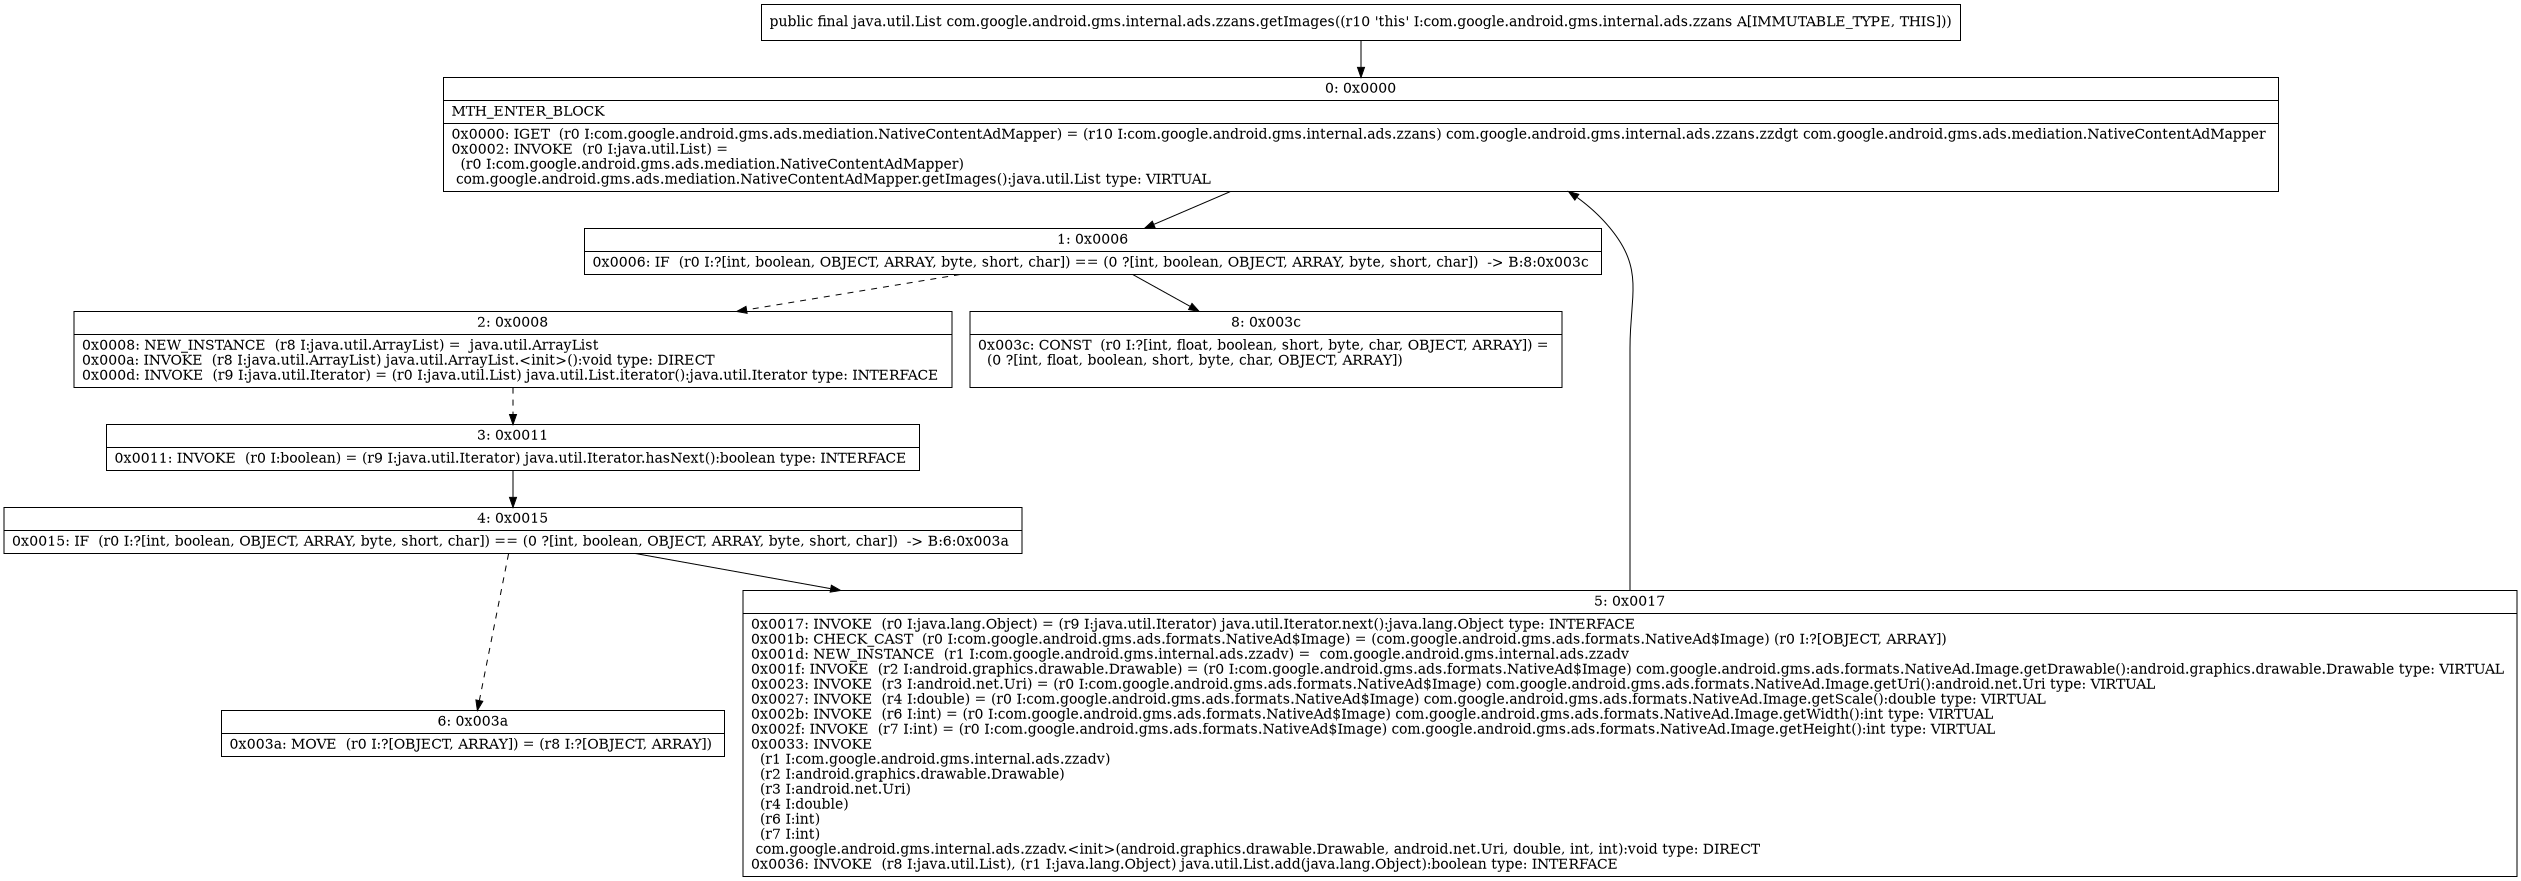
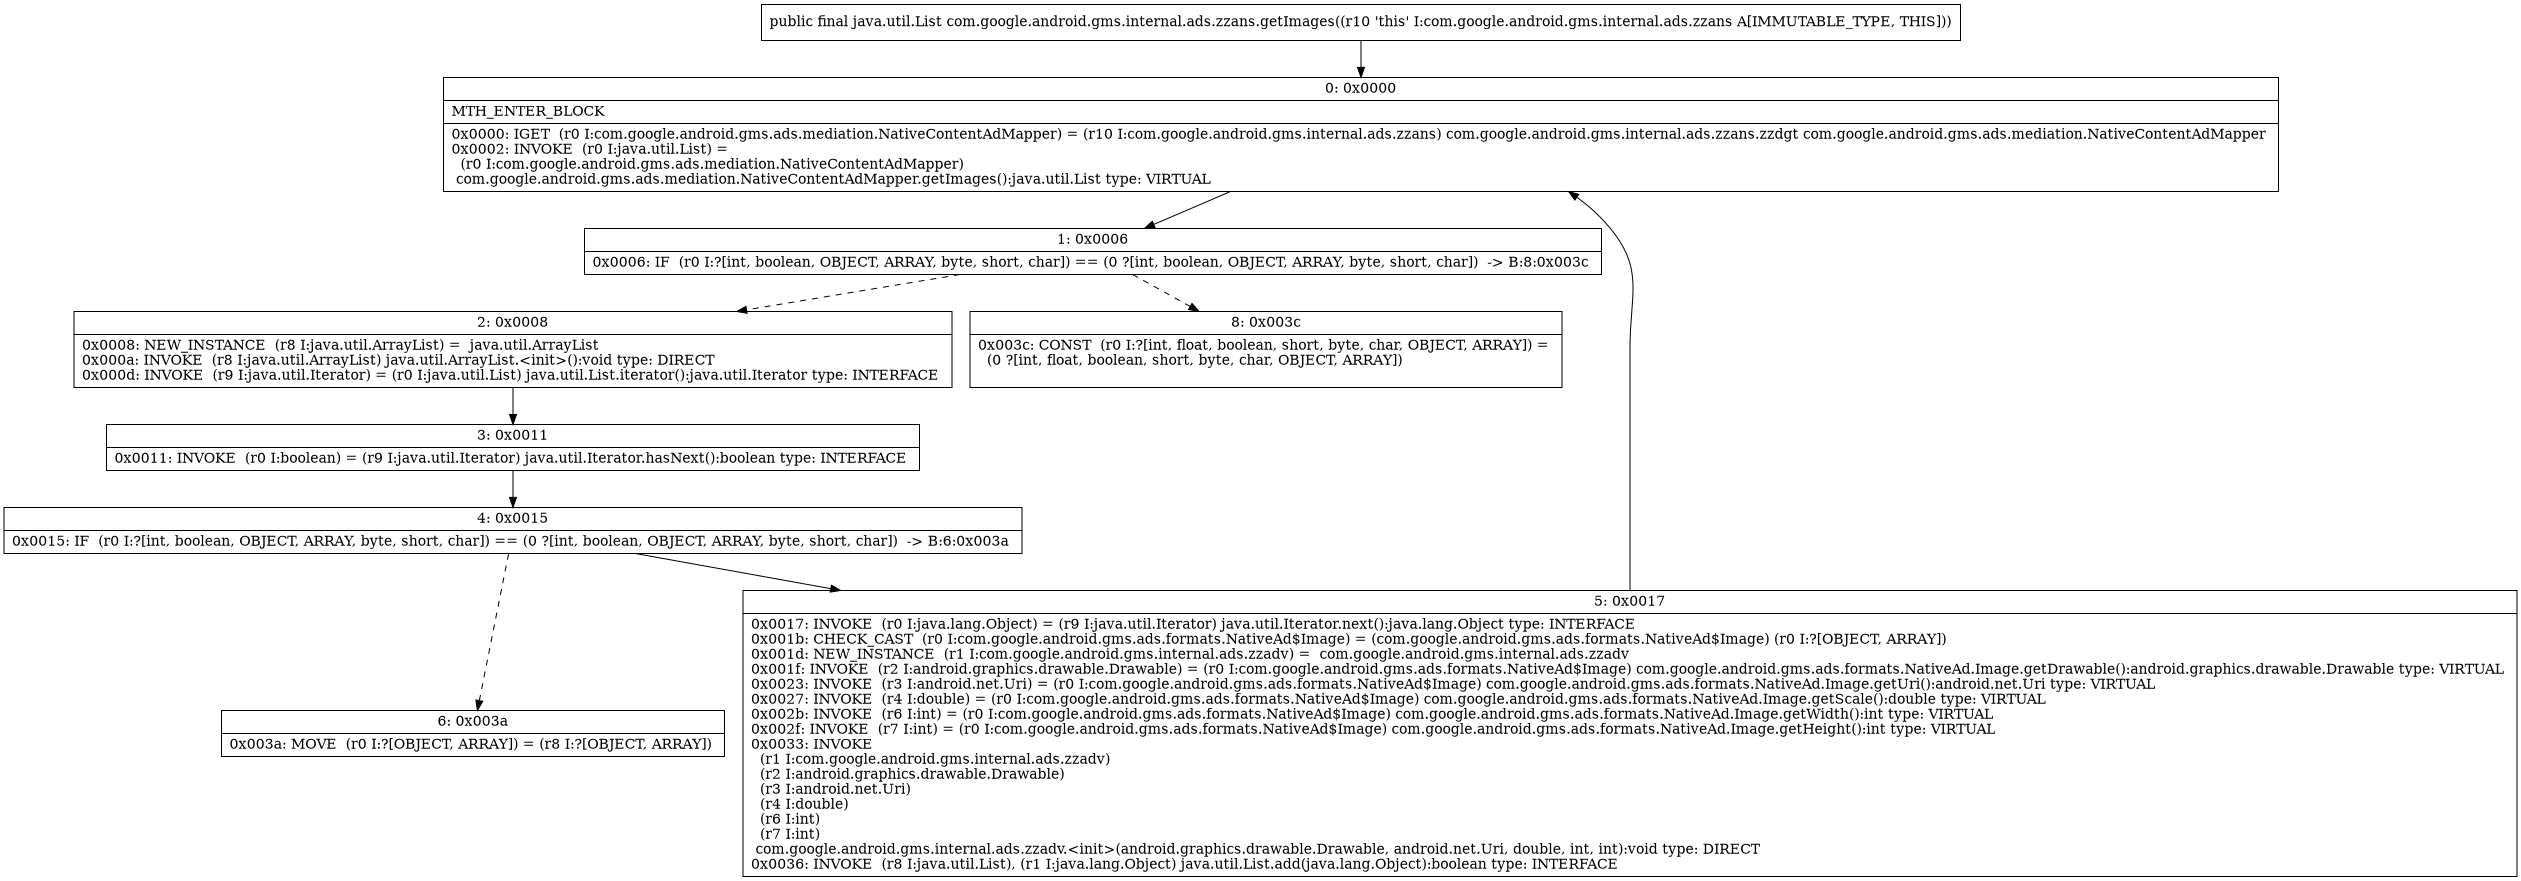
(1161, 291) -> (1161, 291)
(513, 401) -> (513, 401)
